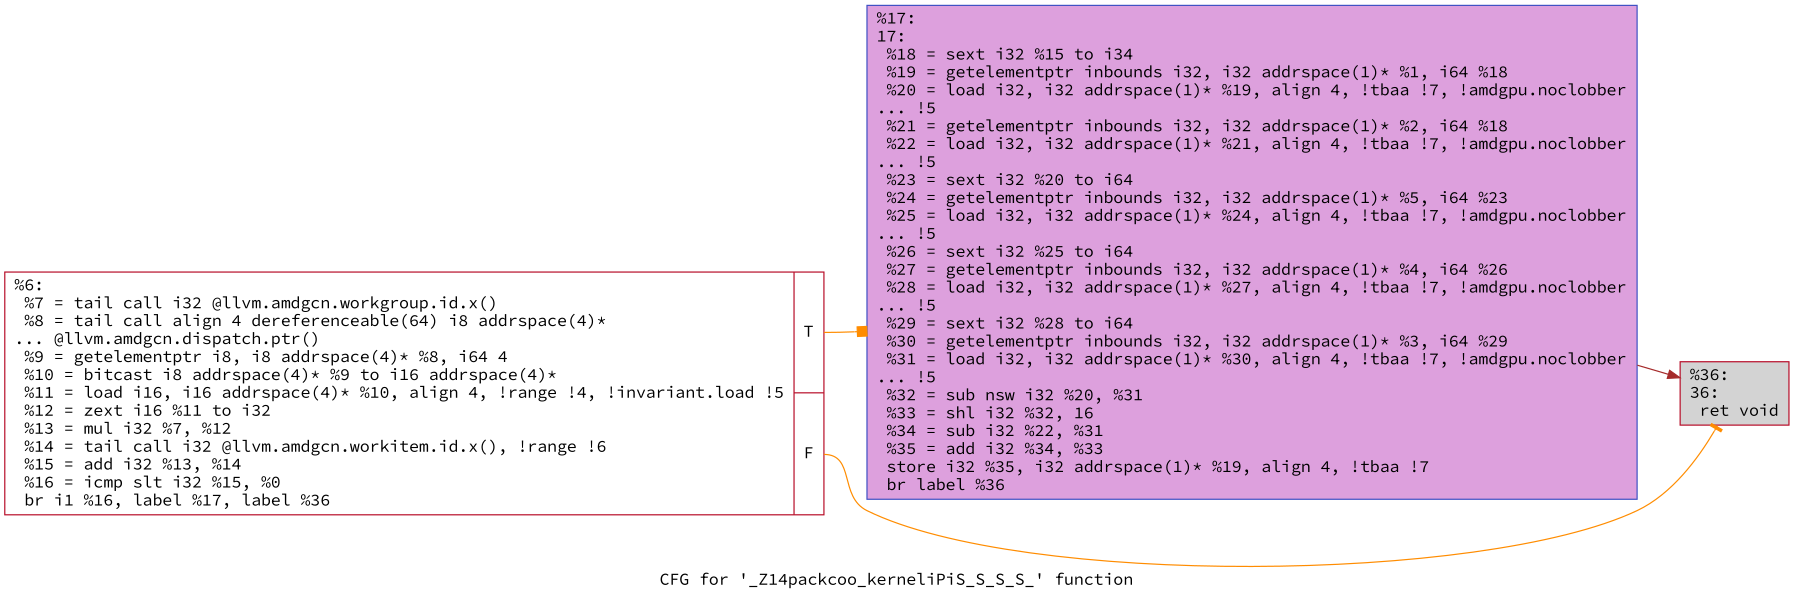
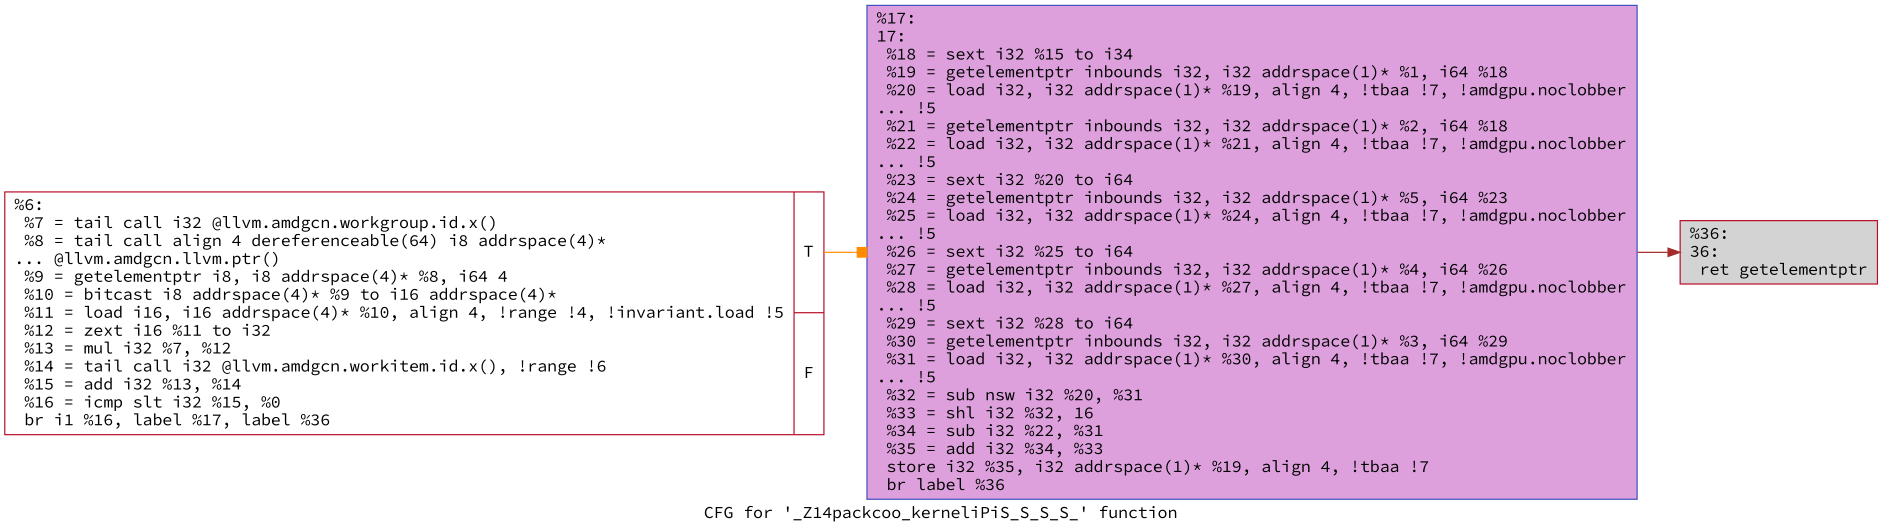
(167, 339) -> (148, 259)
(1735, 411) -> (1779, 270)
(1270, 566) -> none
